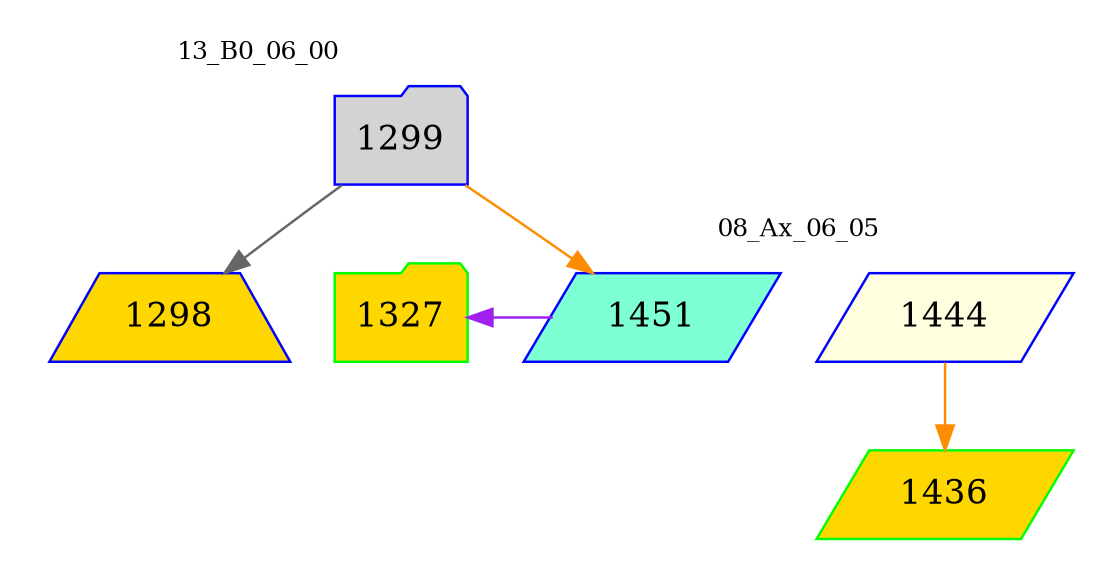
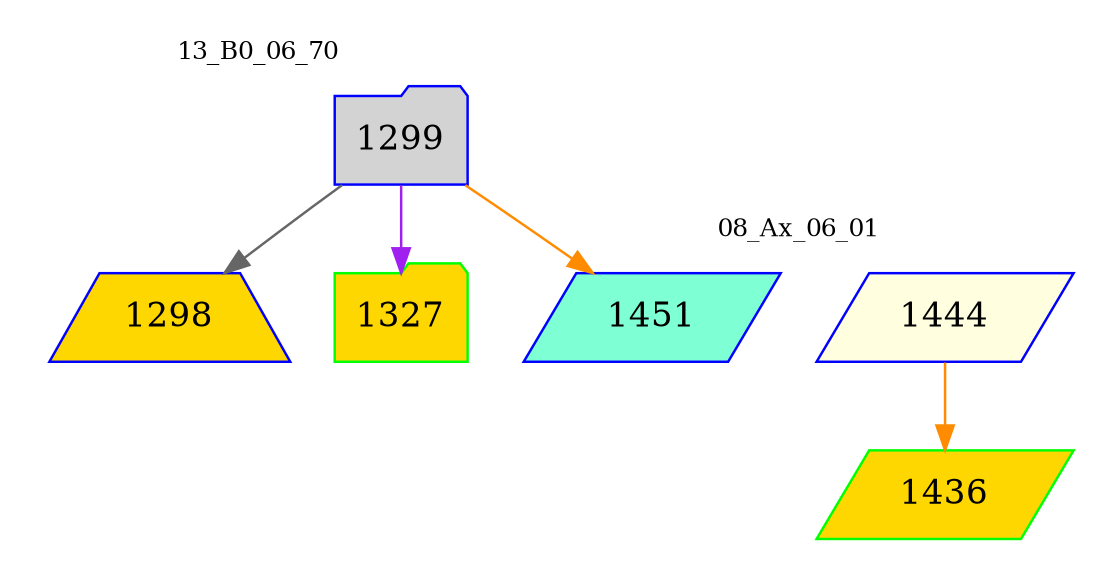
(258, 53) -> (258, 53)
(799, 230) -> (799, 230)
(523, 317) -> (401, 217)
